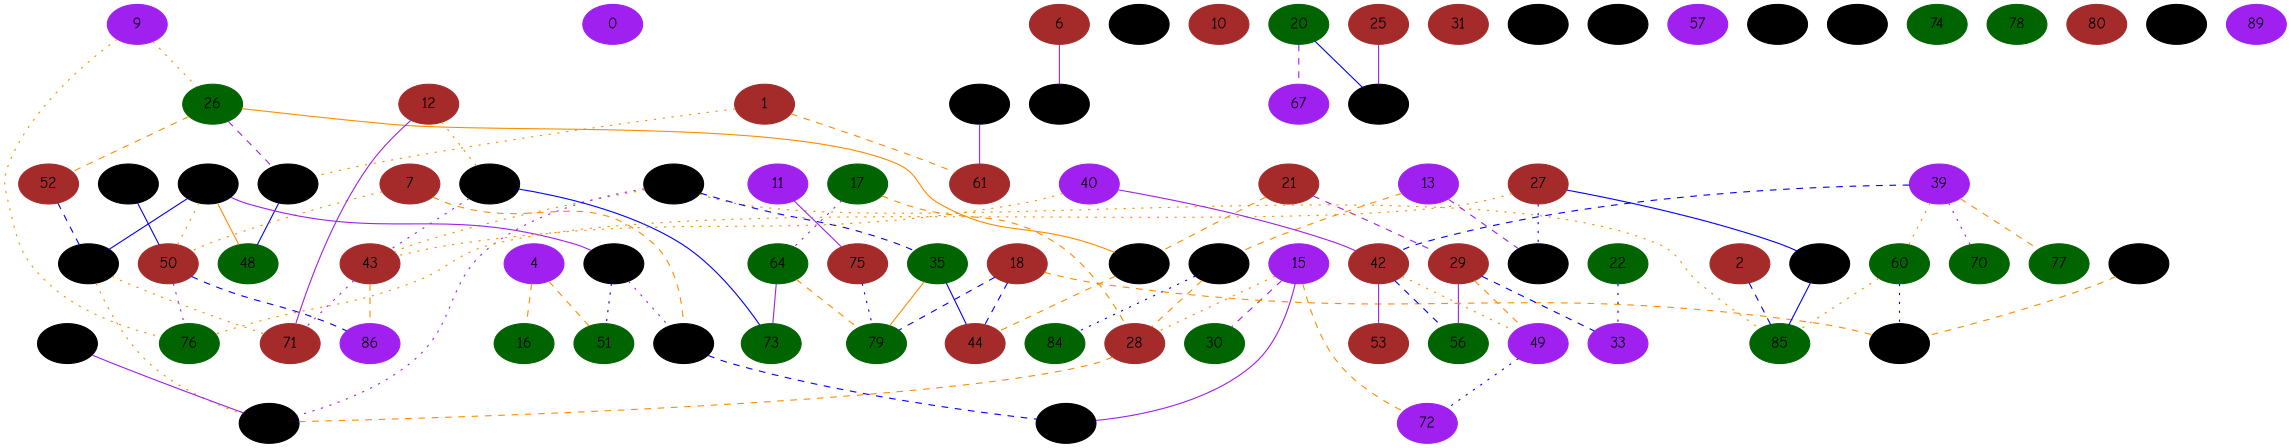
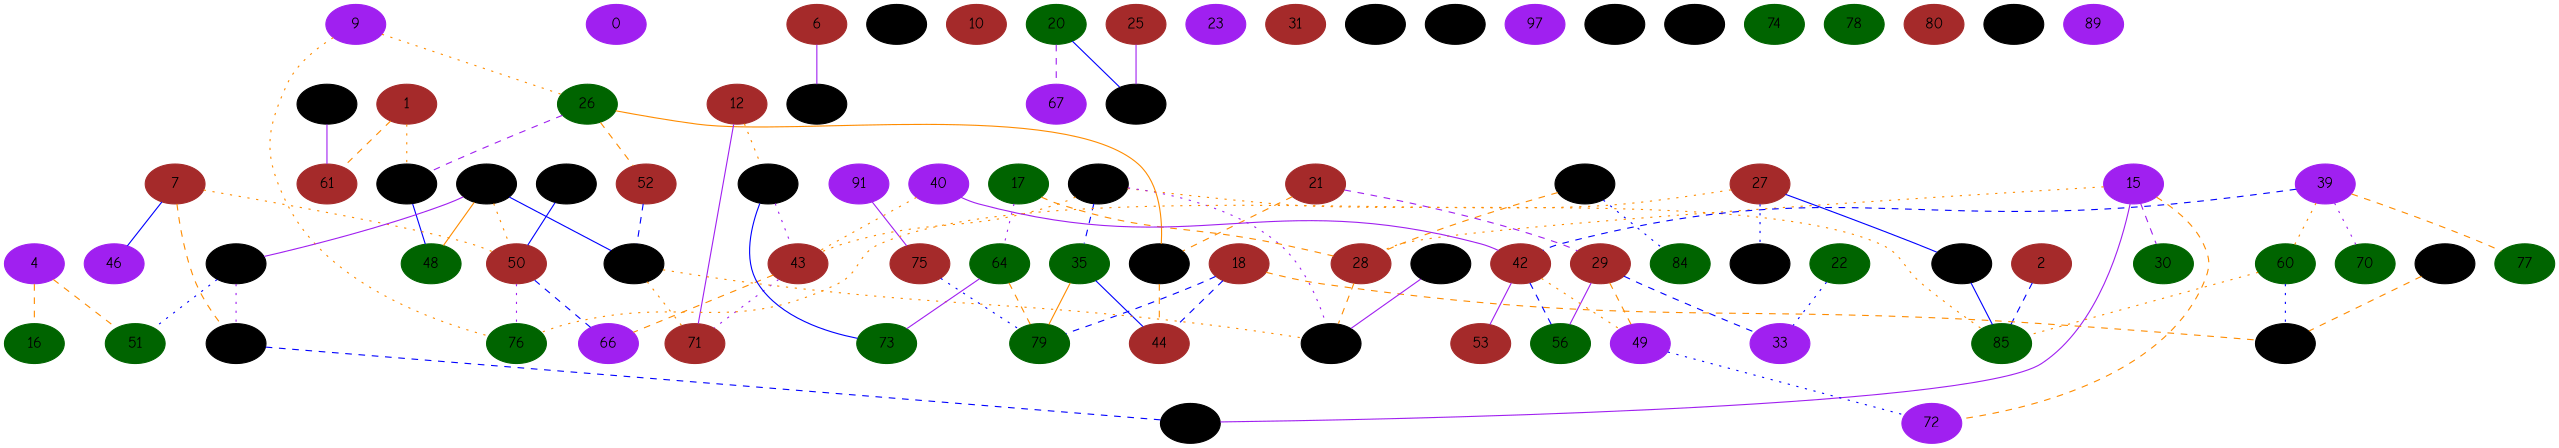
none -> (1216, 24)
(1698, 24) -> (1535, 24)
(778, 184) -> (859, 184)
(1428, 184) -> none
none -> (114, 264)
(370, 344) -> (608, 344)
